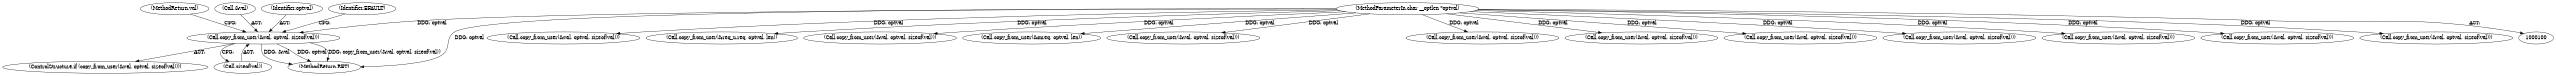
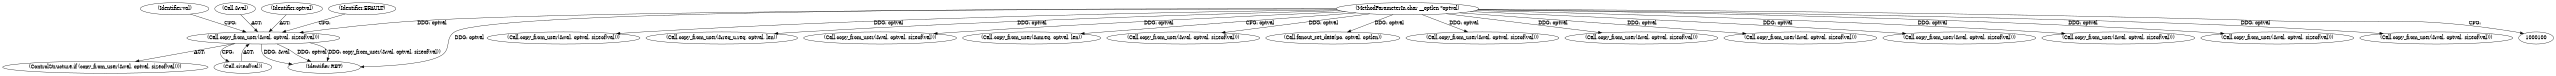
(175, 9) -> (175, 9)
(1260, 23) -> (1260, 23)
(2476, 23) -> (2476, 23)
none -> (1333, 38)
(324, 67) -> (324, 67)
